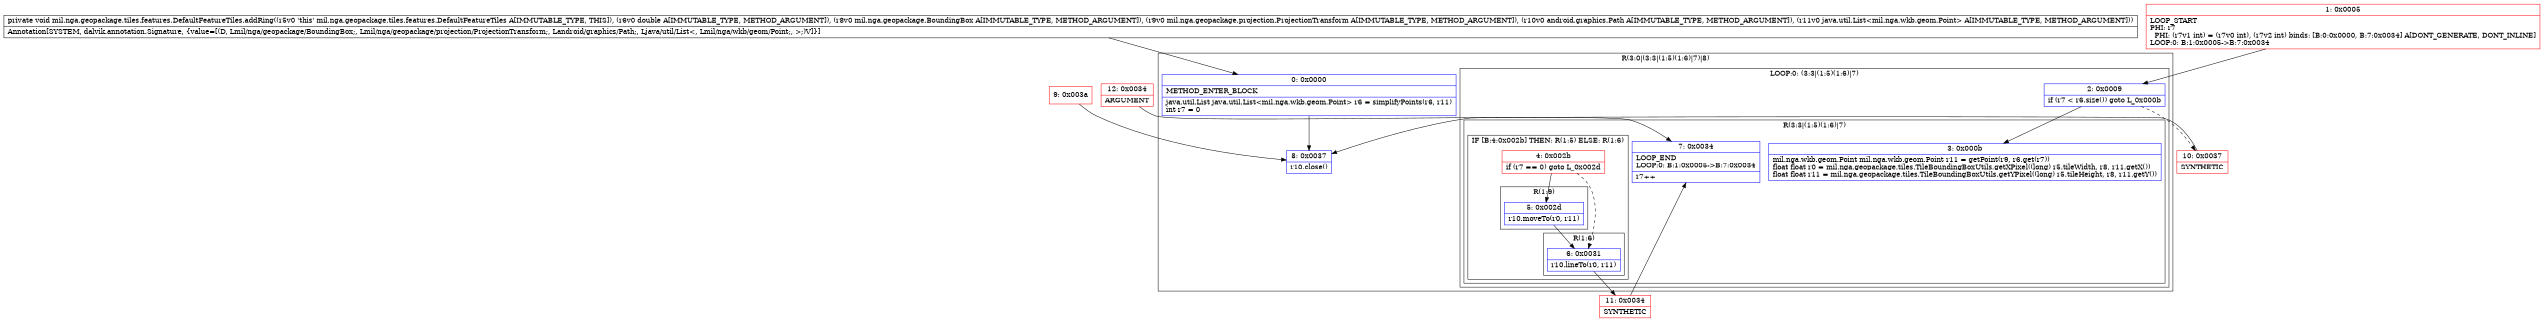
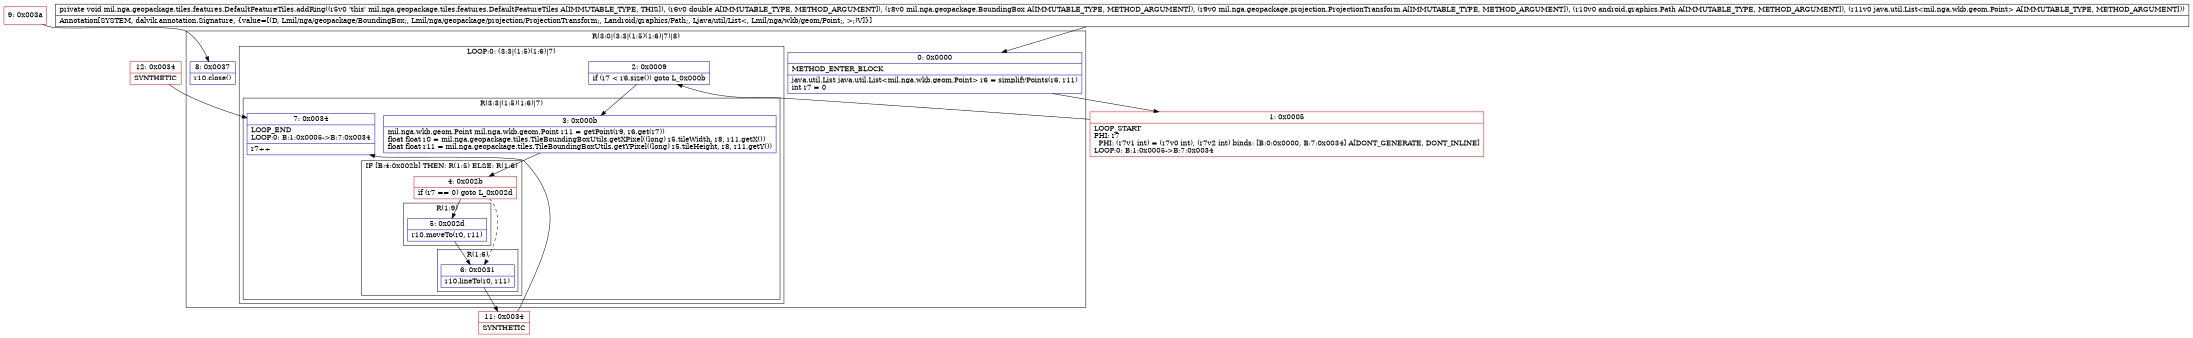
(1127, 101) -> (156, 78)
(1309, 131) -> (1103, 102)
(2202, 162) -> none
none -> (516, 164)
